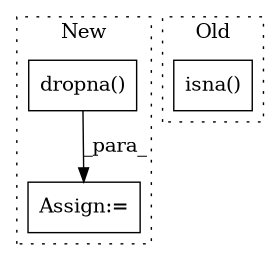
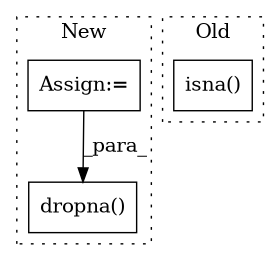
(83, 139) -> (83, 139)
